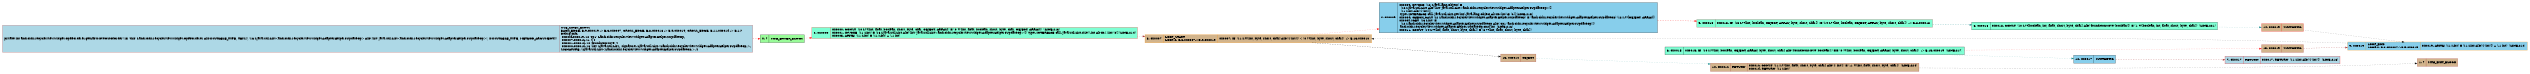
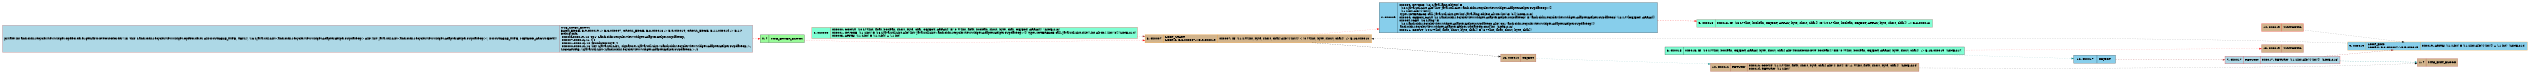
(1418, 21) -> (1420, 21)
(2095, 26) -> none
(807, 38) -> (974, 42)
(2324, 48) -> (2358, 53)
(2105, 59) -> (2105, 59)
none -> (2377, 62)
